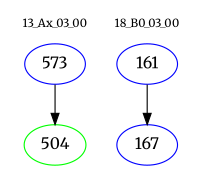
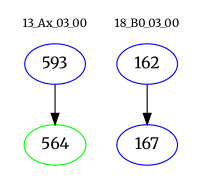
(55, 64) -> (55, 64)
(147, 64) -> (147, 64)
(55, 145) -> (55, 145)
